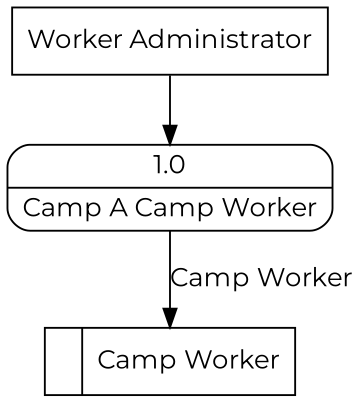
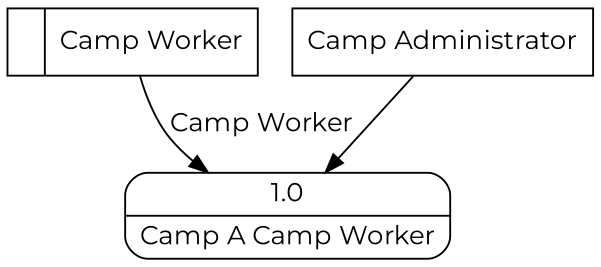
(170, 41) -> (443, 42)
(170, 270) -> (159, 123)
